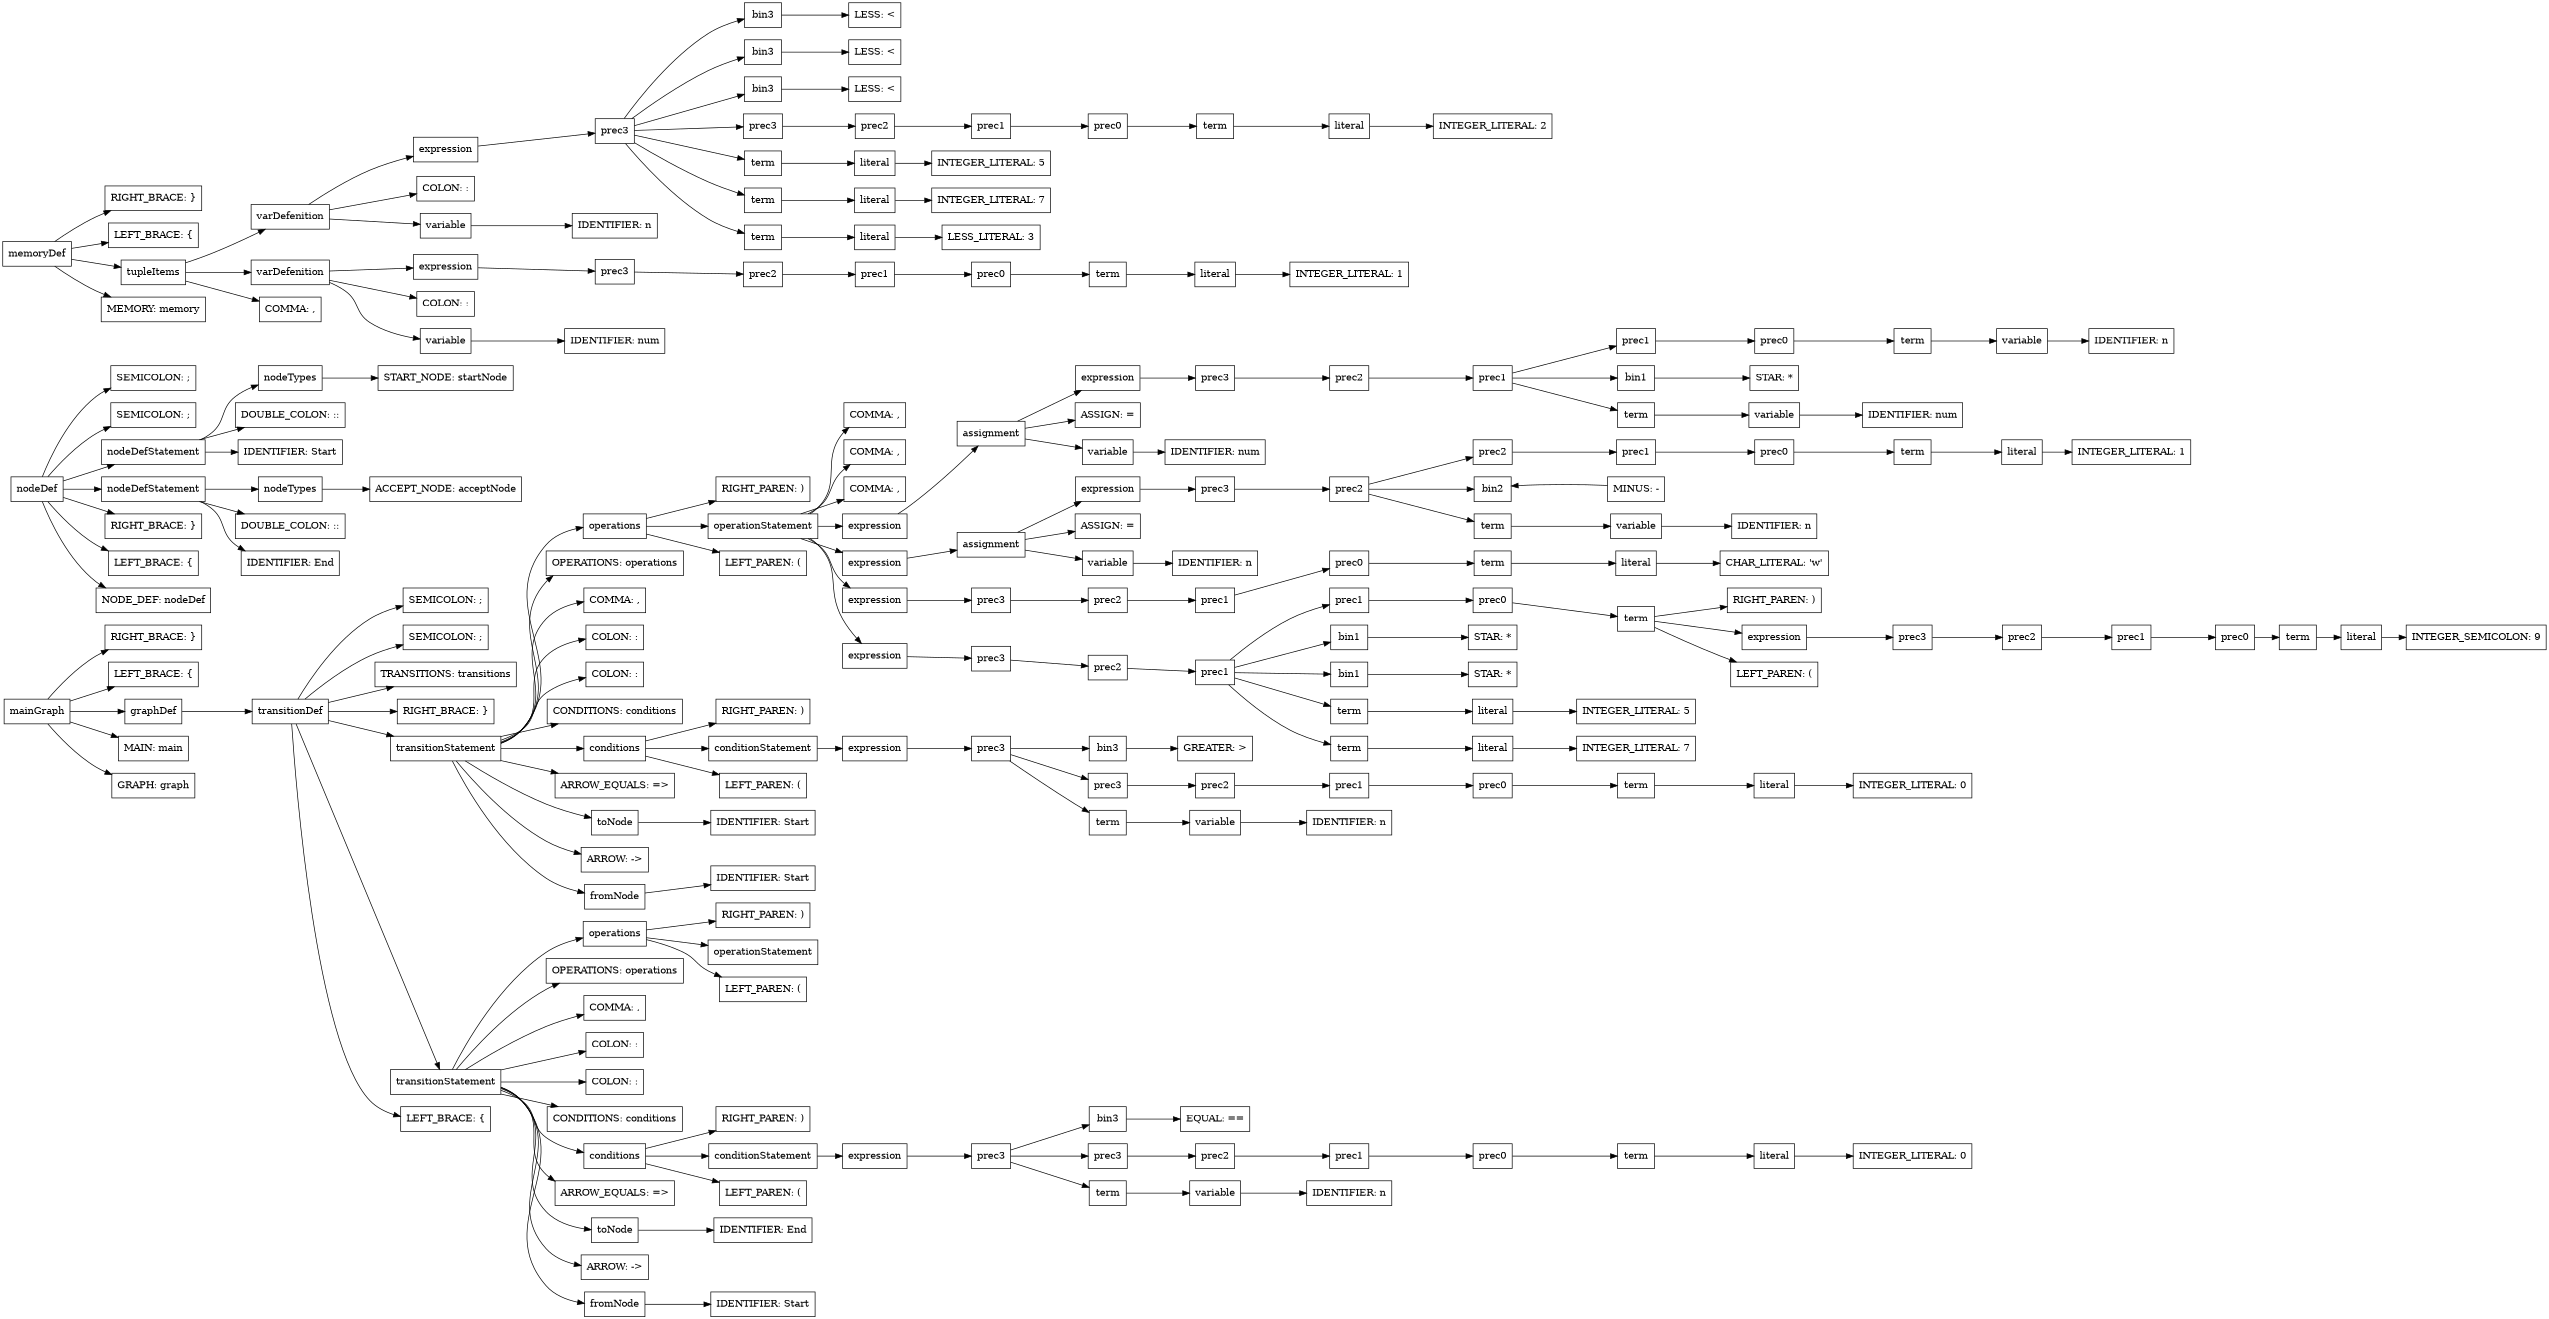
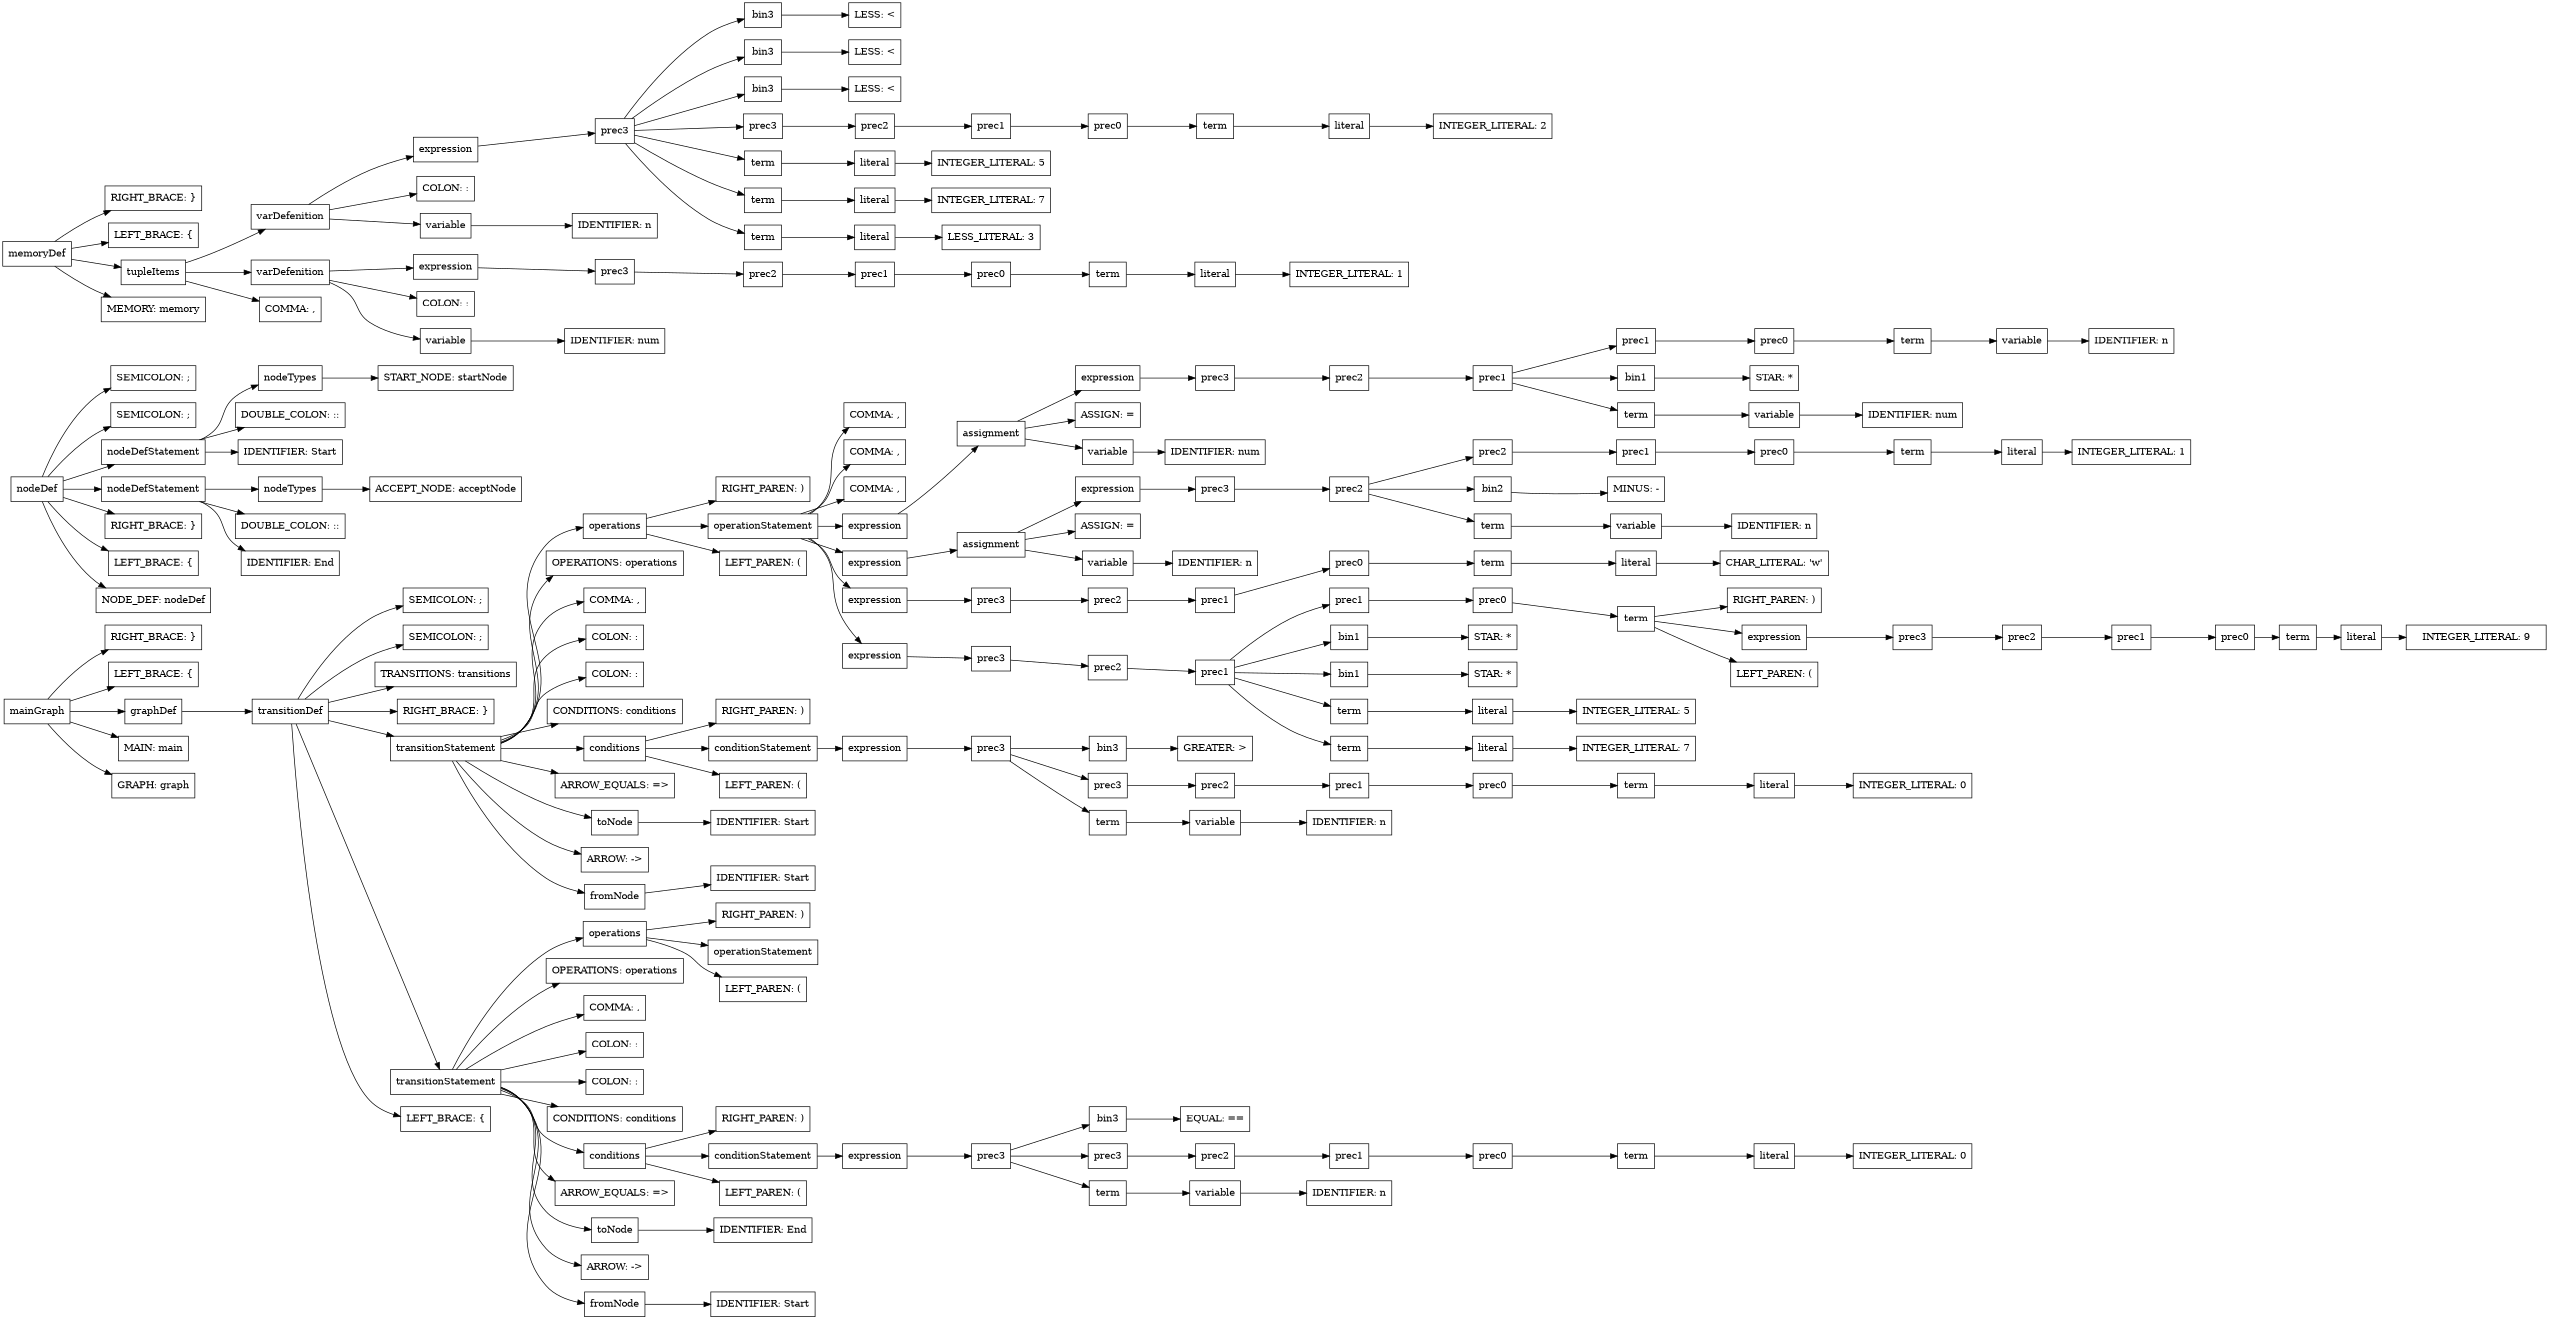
(1563, 485) -> (1556, 494)
(2476, 637) -> (2476, 637)
